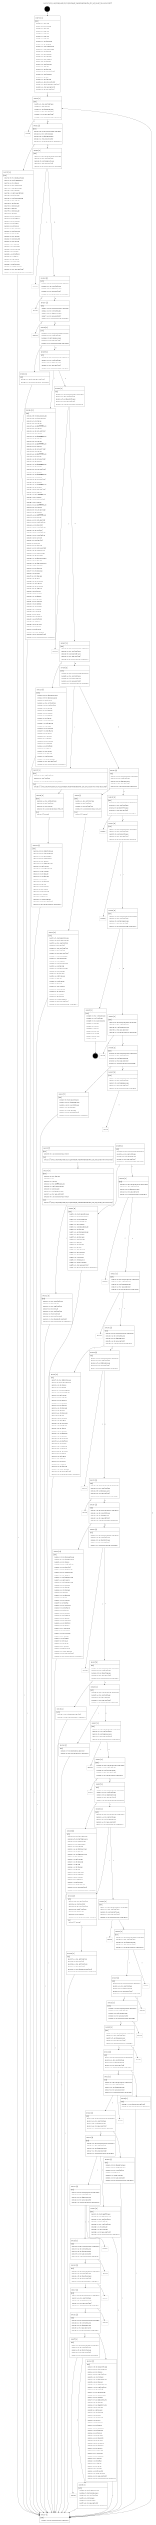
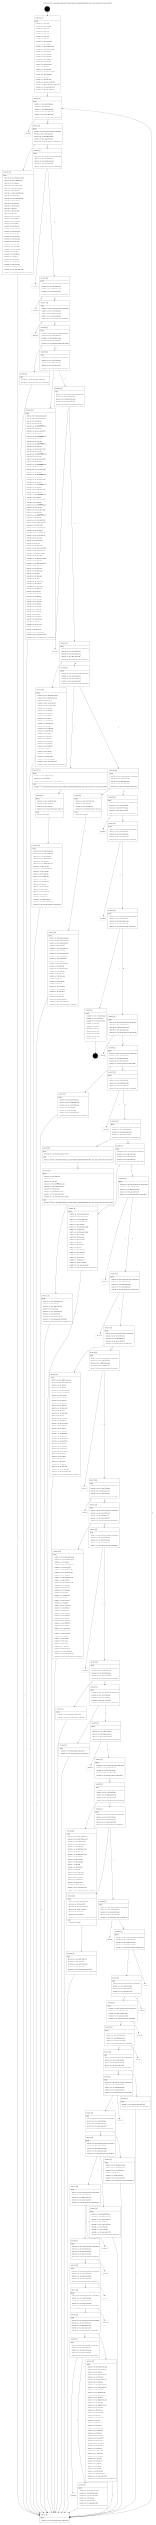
none -> (125, 1130)
(90, 1792) -> none
